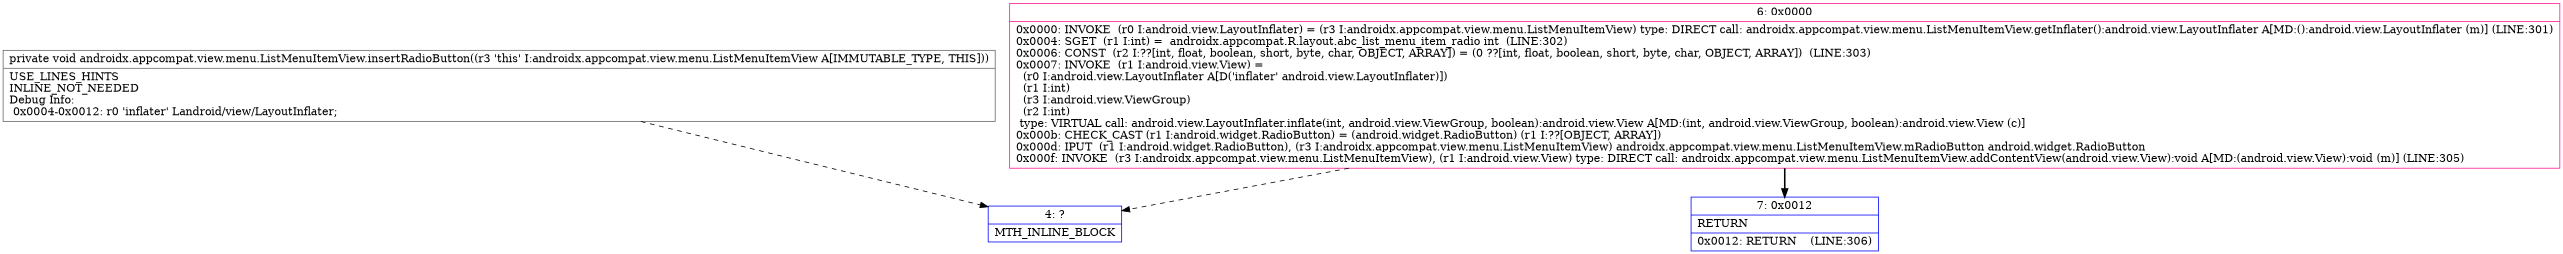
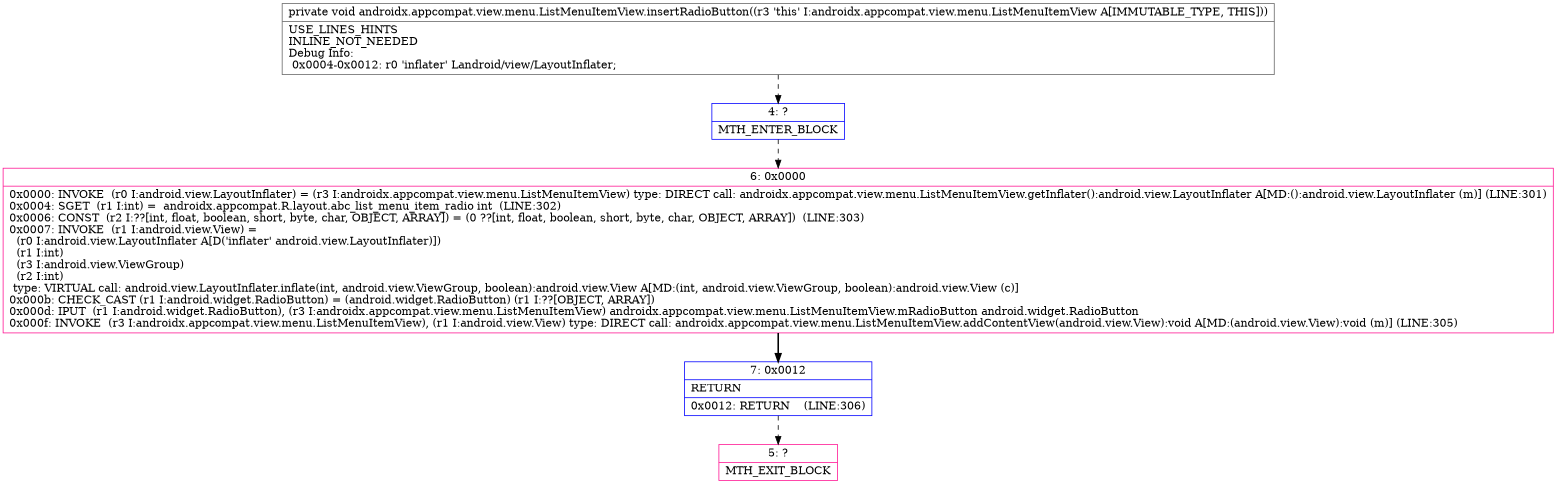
(1239, 189) -> (778, 150)
(1055, 233) -> (778, 130)
none -> (778, 462)
